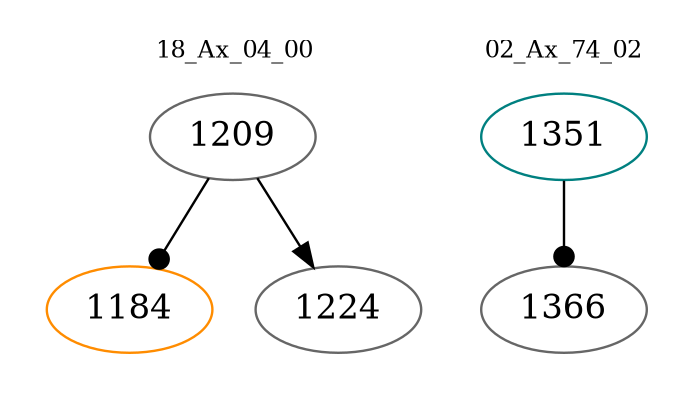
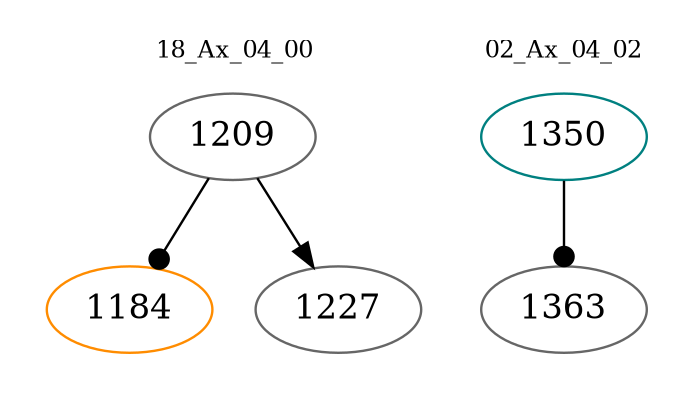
(564, 52) -> (564, 52)
(564, 137) -> (564, 137)
(338, 310) -> (338, 310)
(564, 310) -> (564, 310)
